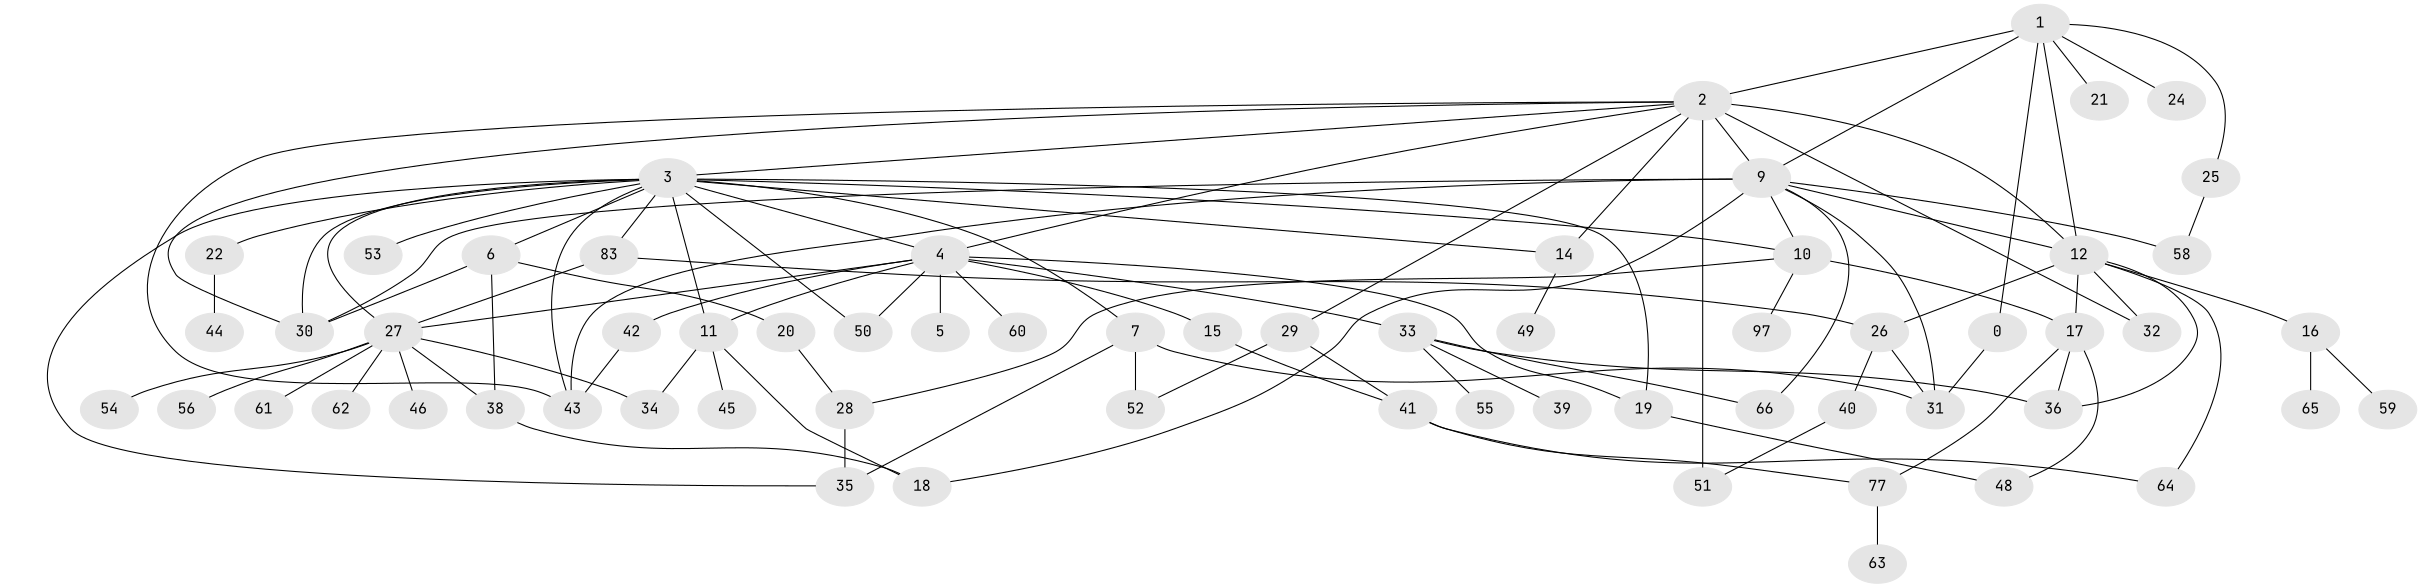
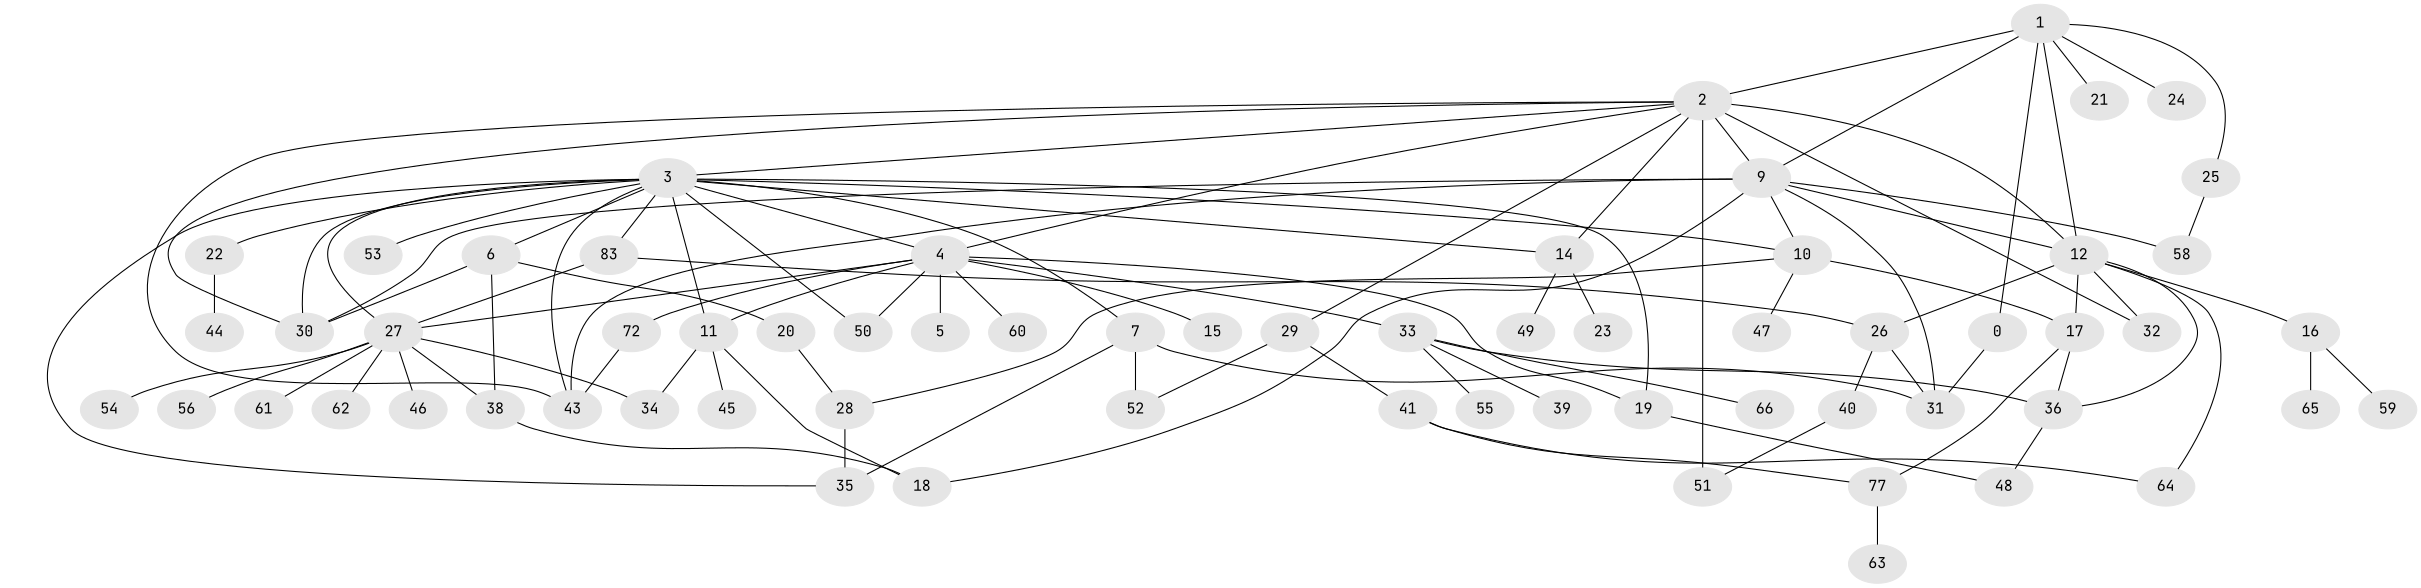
(1846, 287) -> none
(632, 332) -> (632, 332)
none -> (1603, 332)
(1762, 332) -> (1762, 332)
(1290, 367) -> none
(2092, 429) -> (2029, 448)
